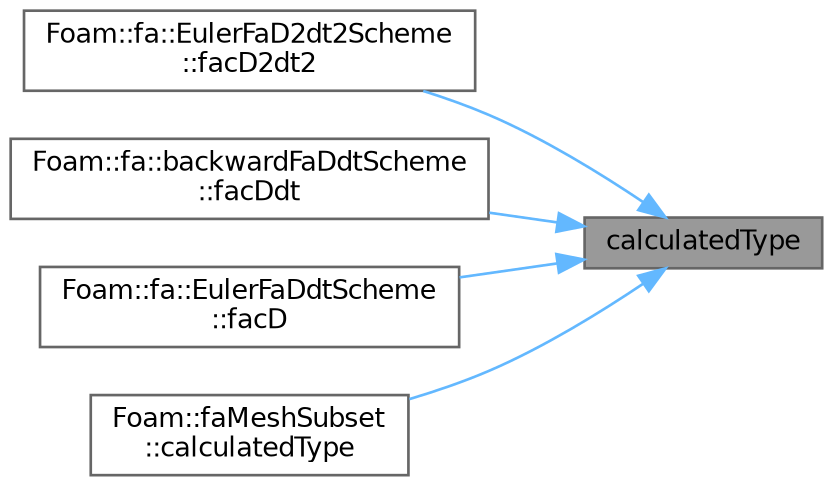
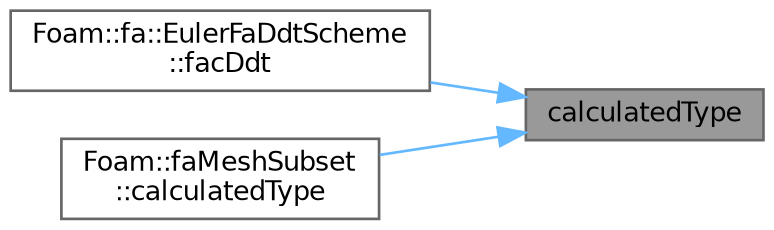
(250, 51) -> none
(250, 179) -> none
(250, 307) -> (220, 51)
